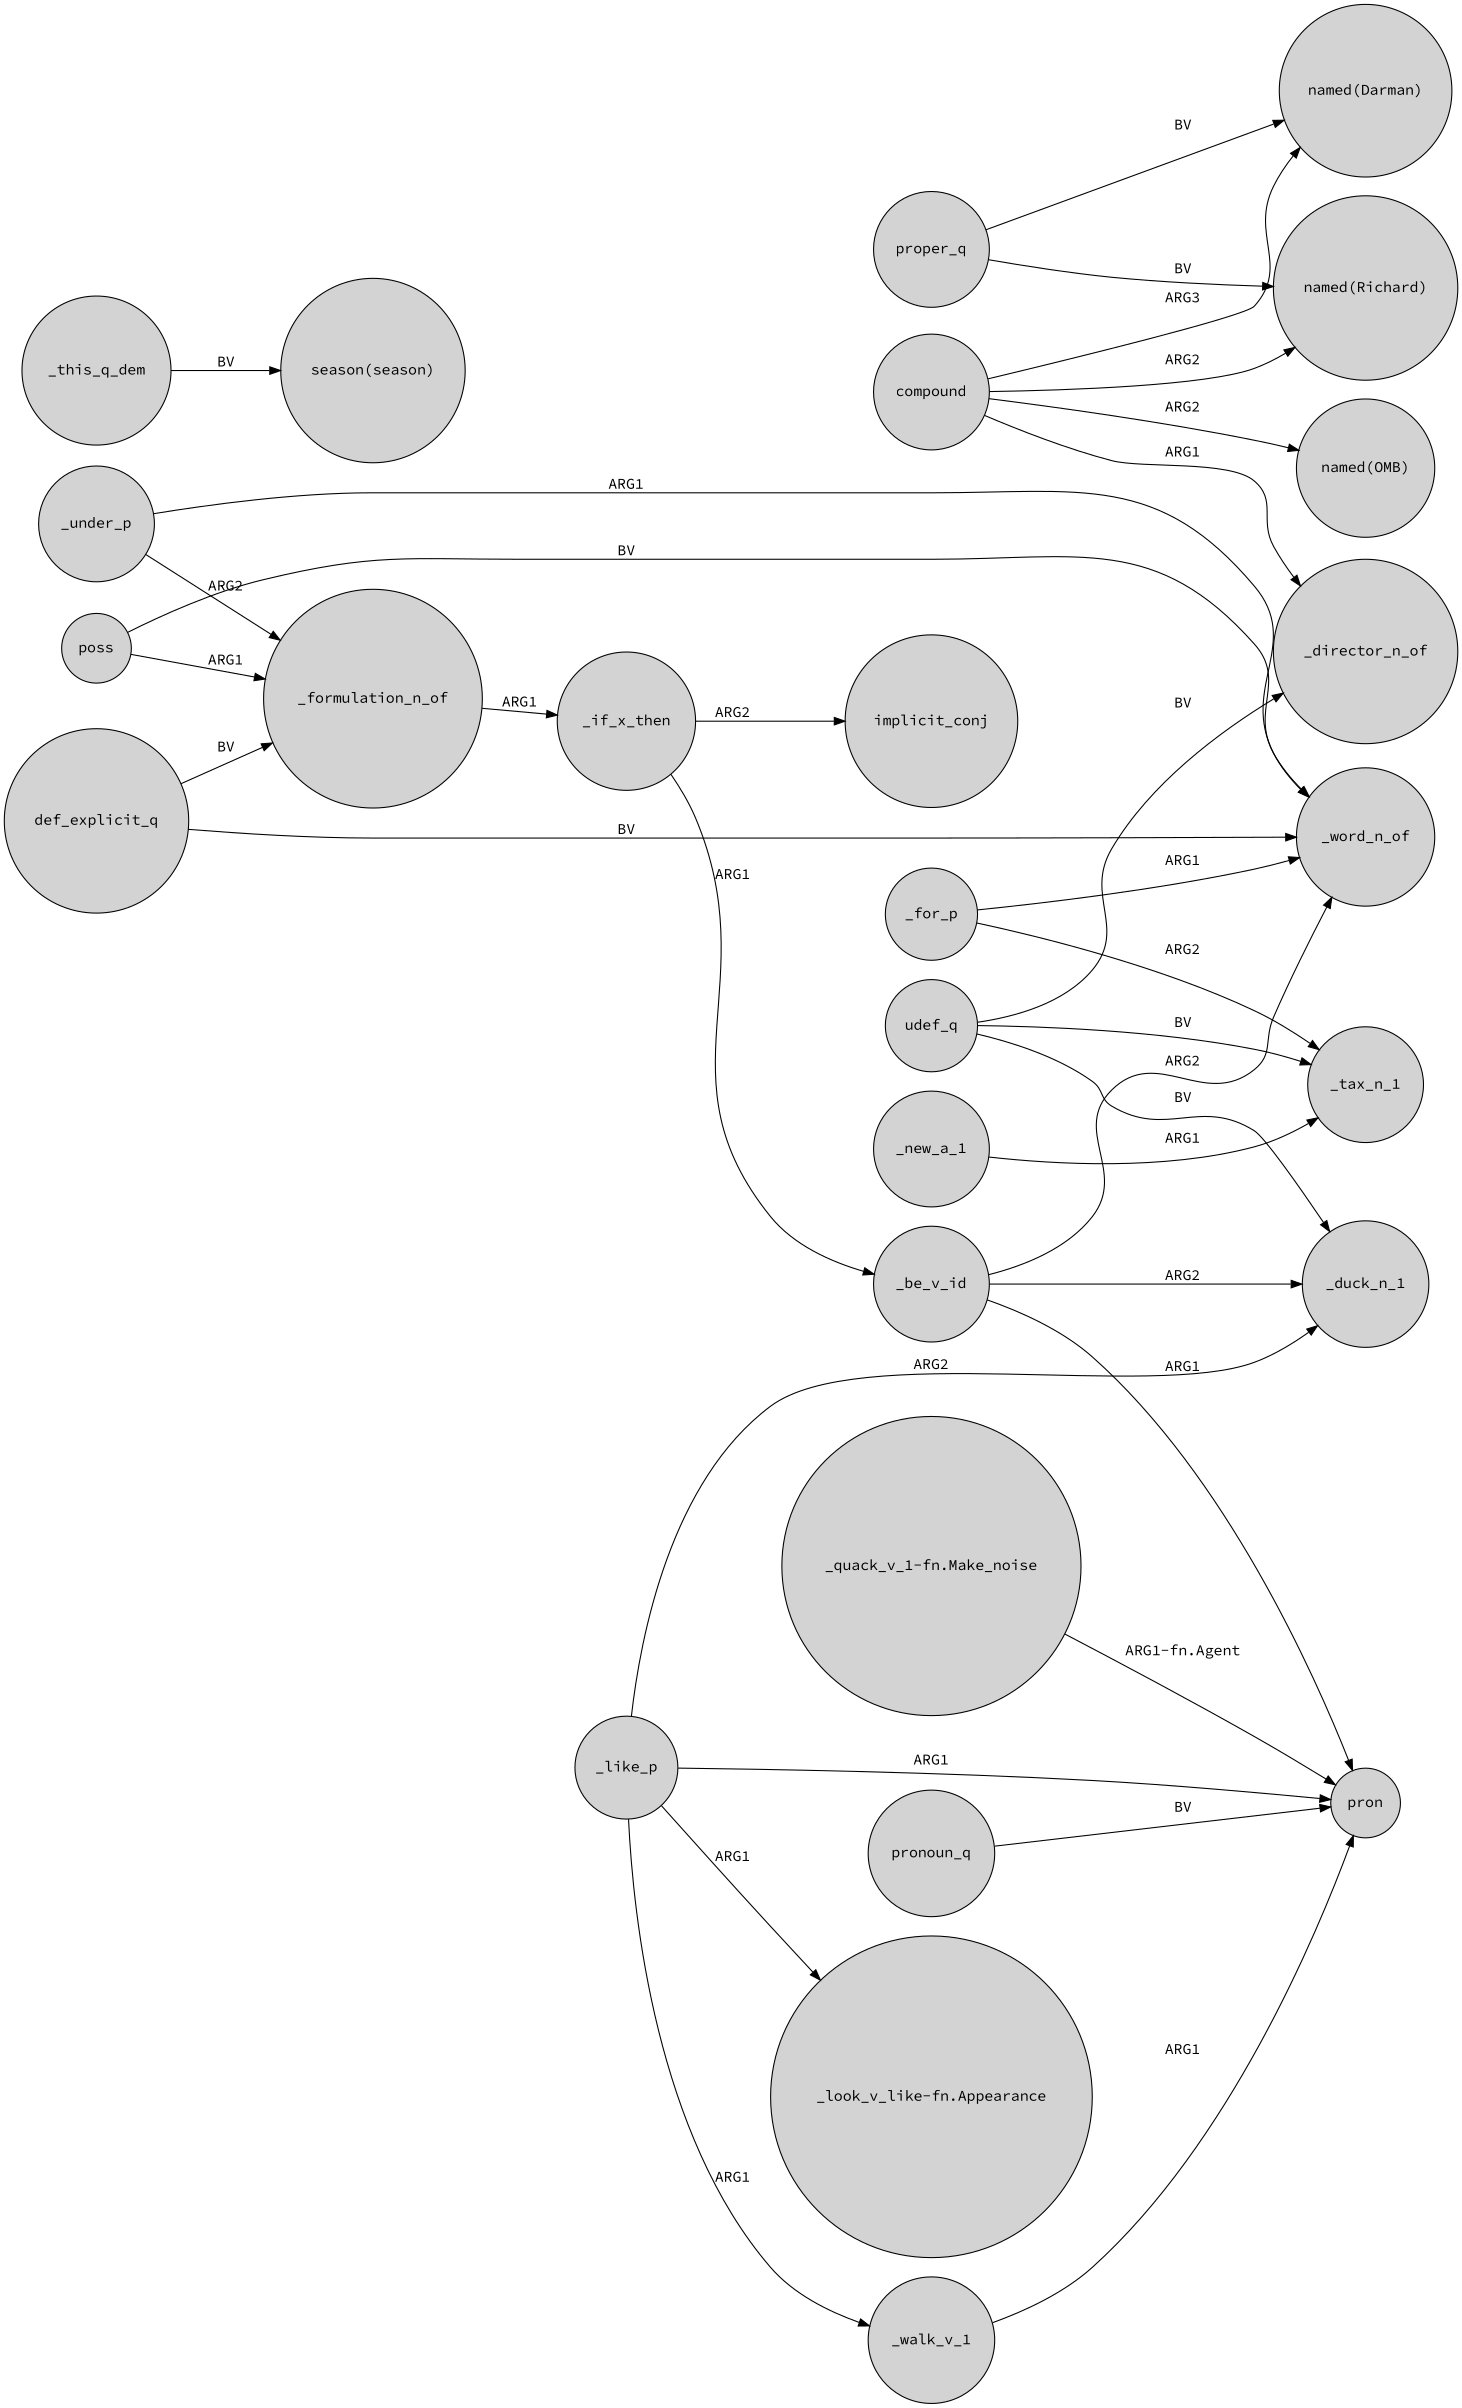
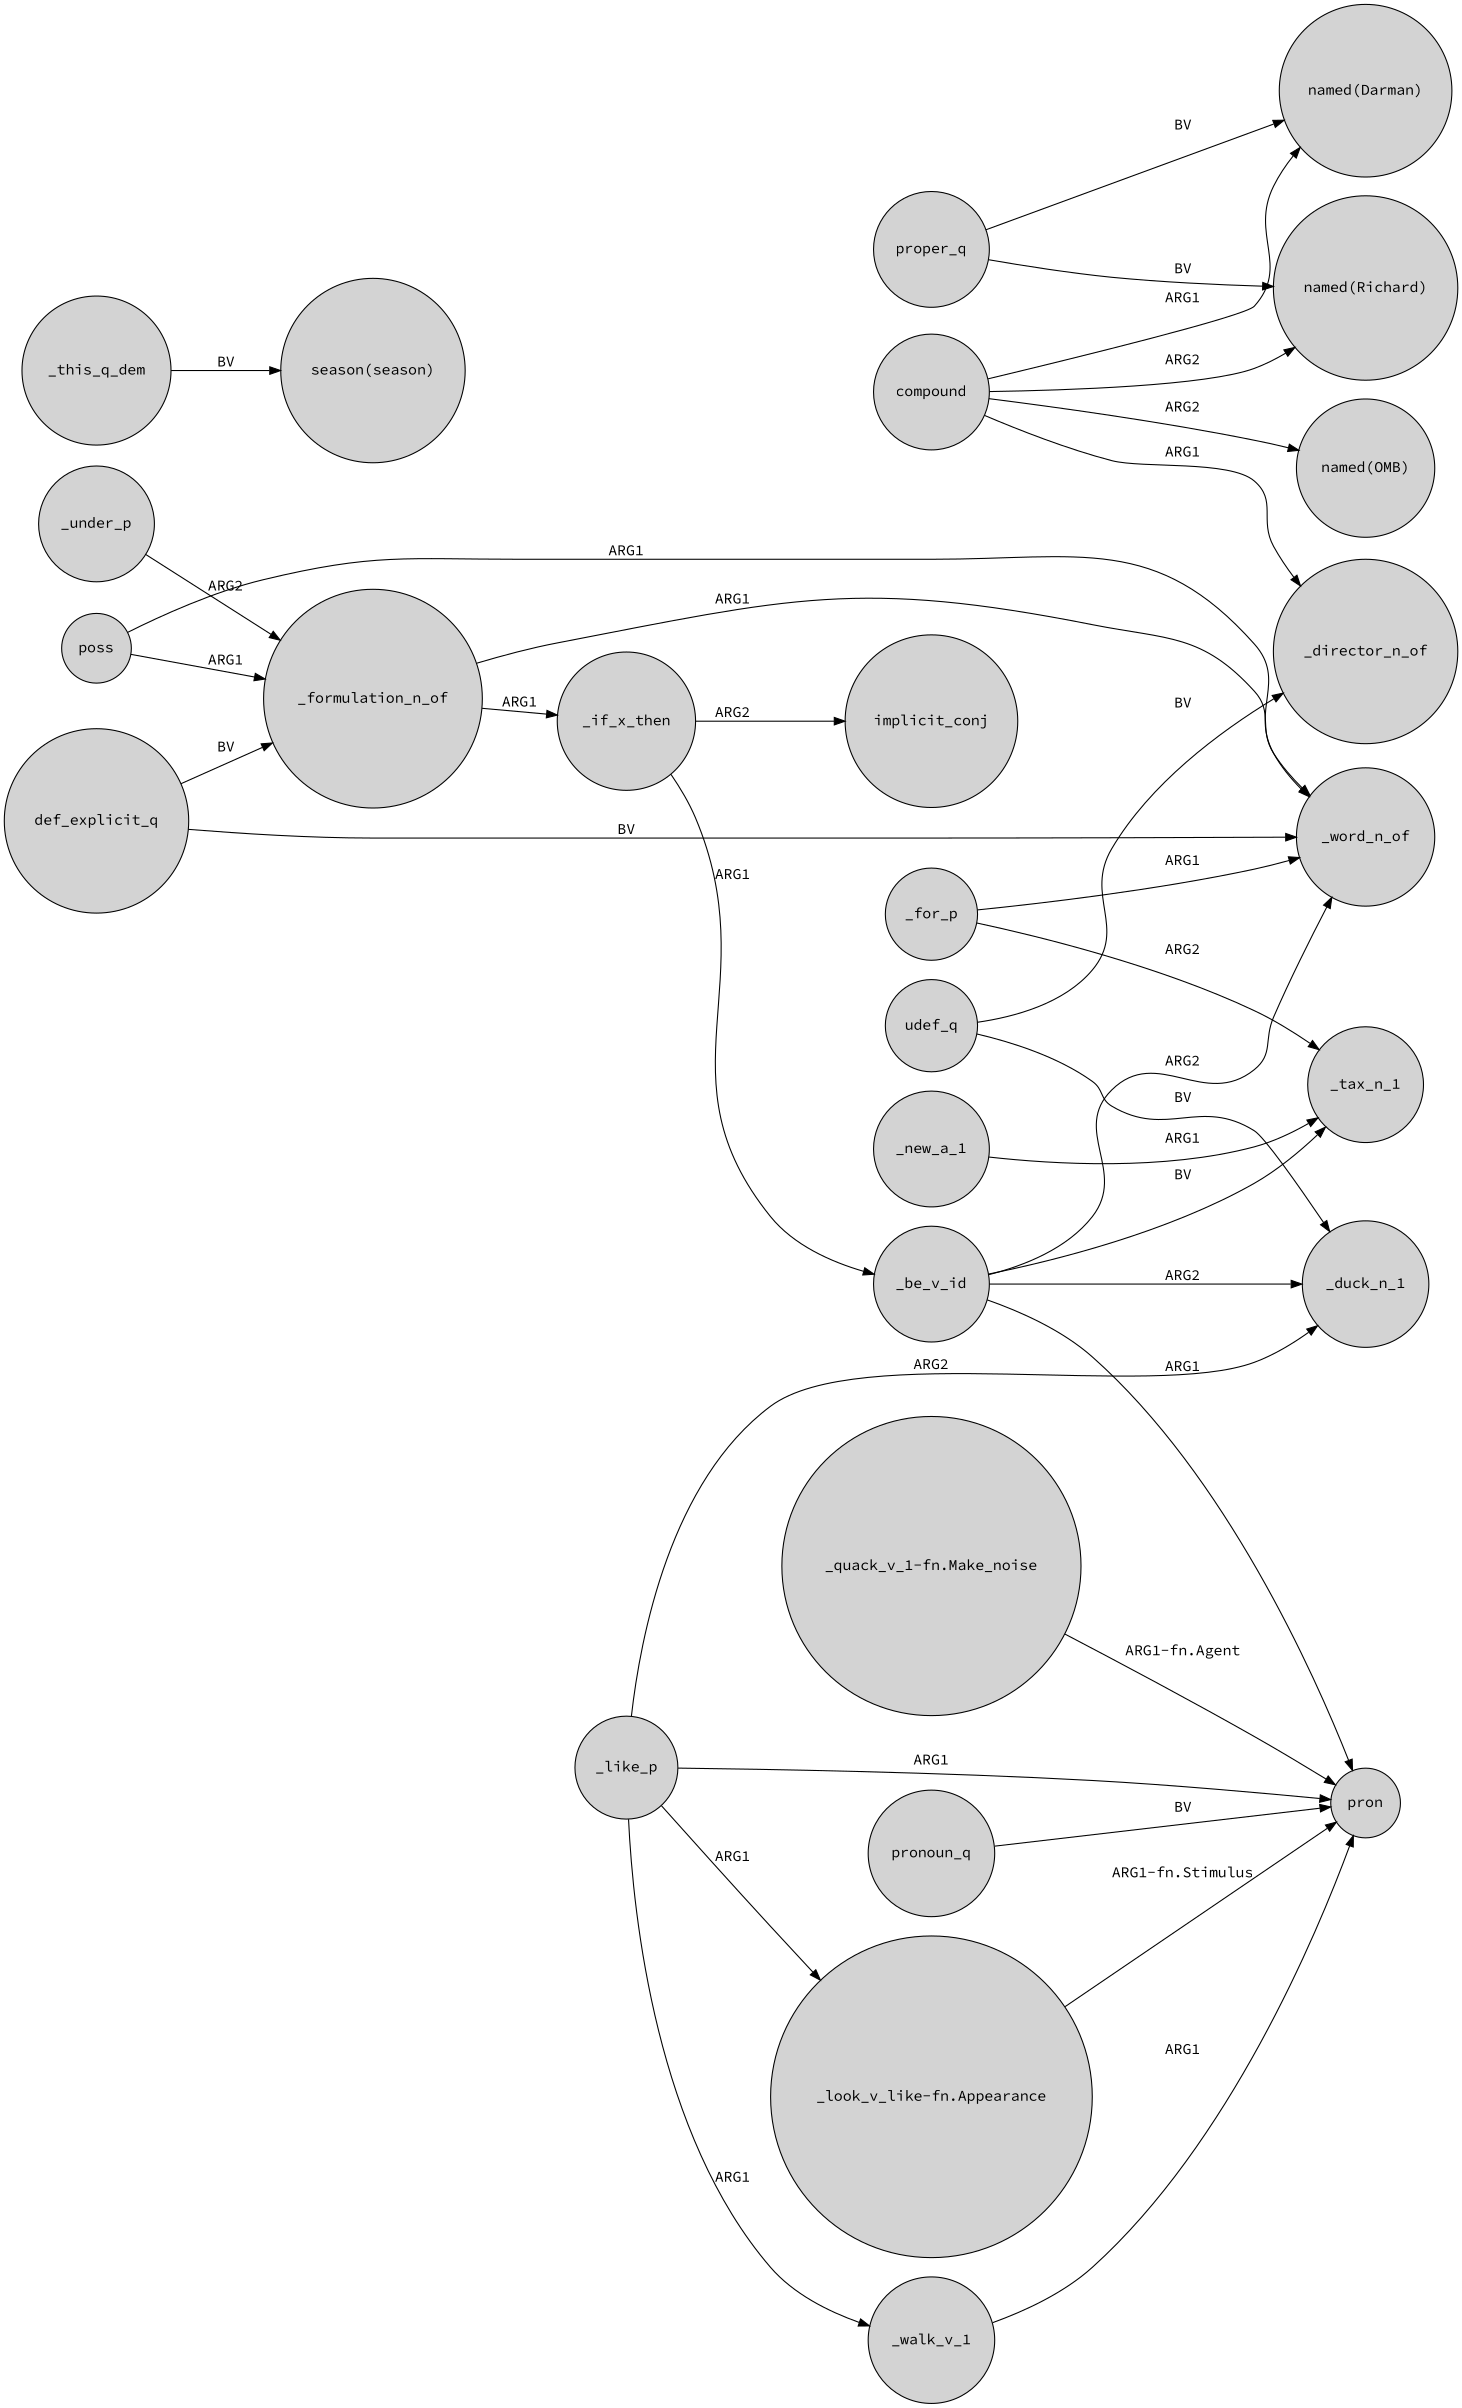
(1183, 298) -> (1183, 298)
(828, 493) -> (928, 601)
(626, 551) -> (626, 551)
(1140, 1034) -> (1162, 1225)
none -> (1196, 1917)
